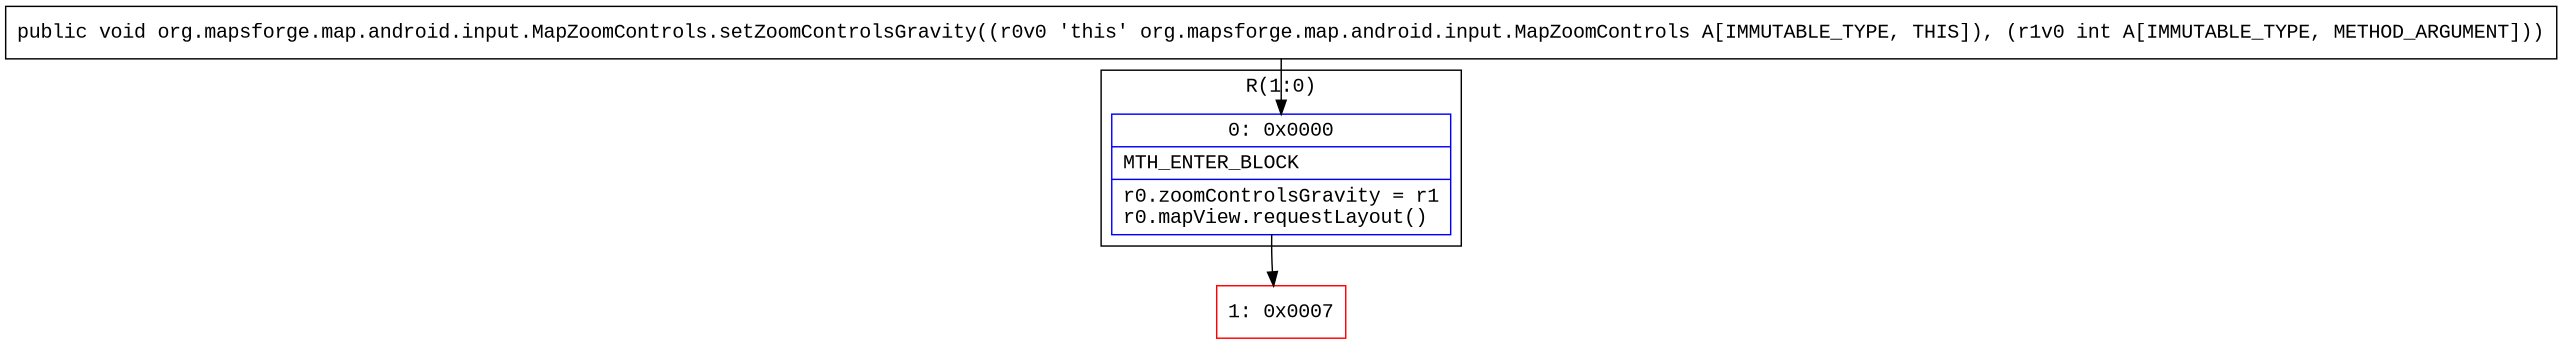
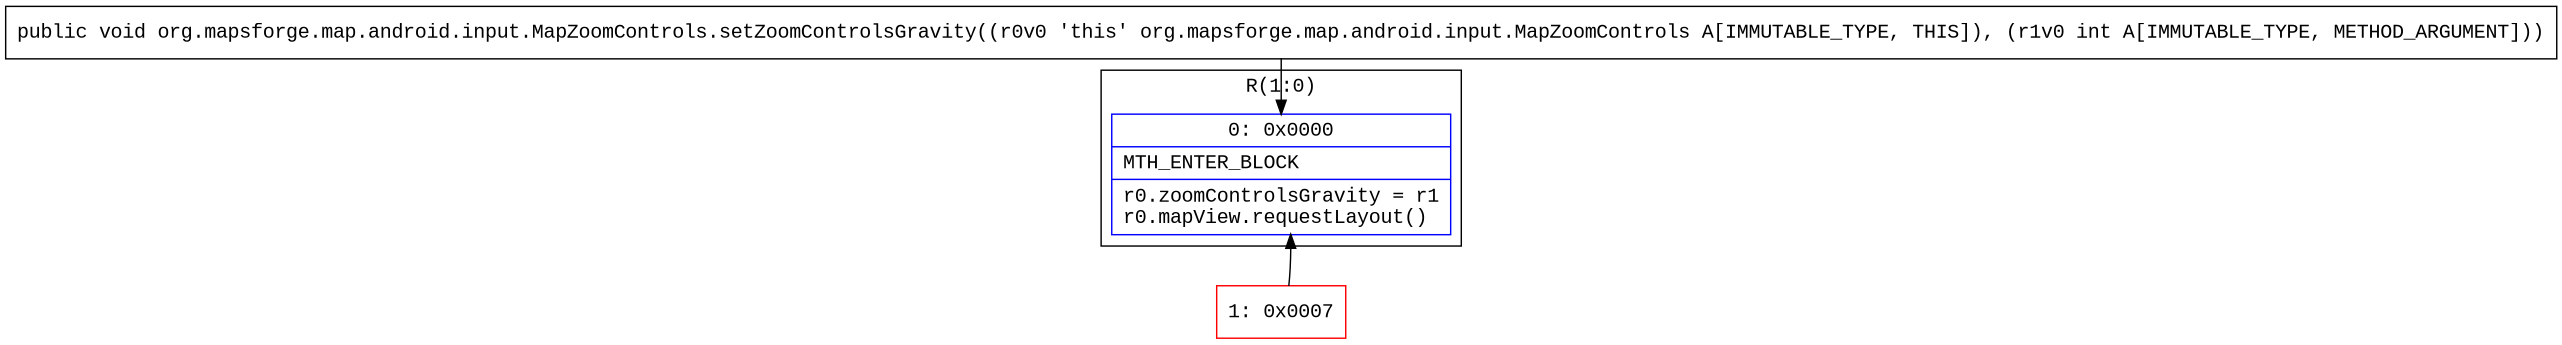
(1272, 255) -> (1290, 267)
